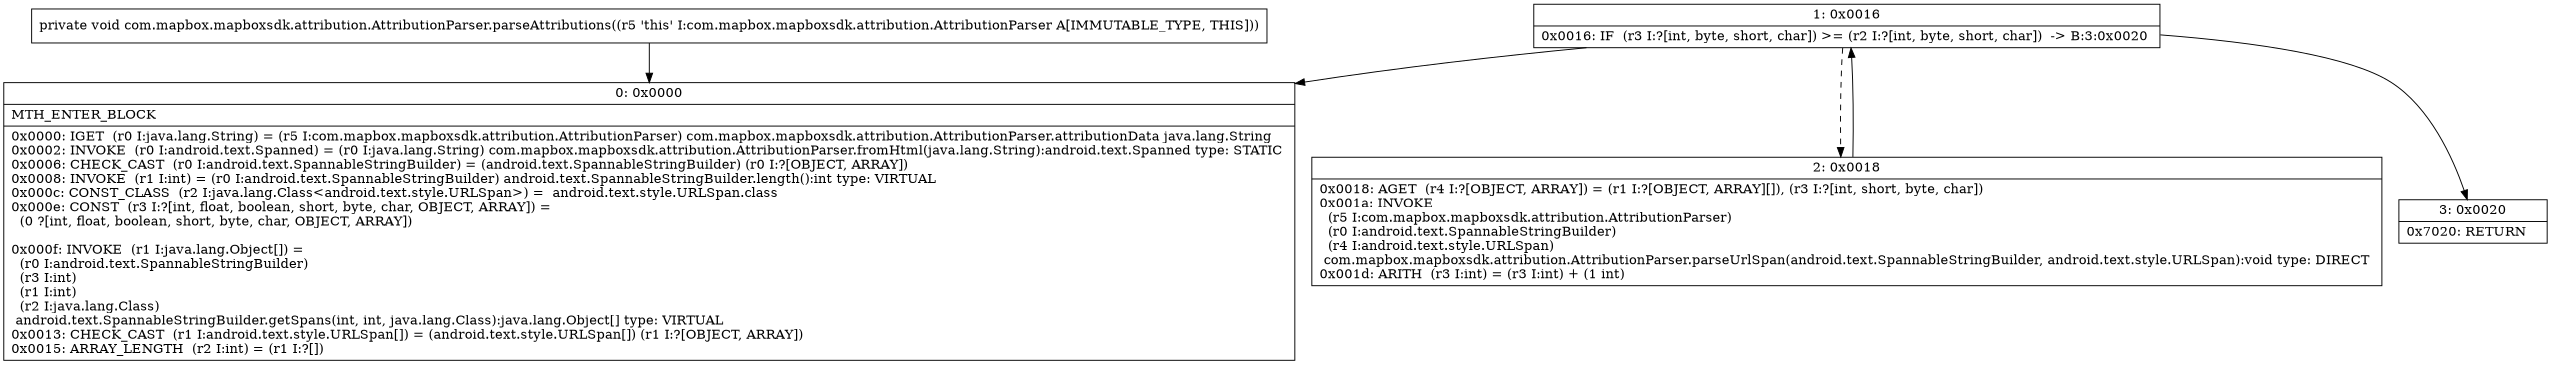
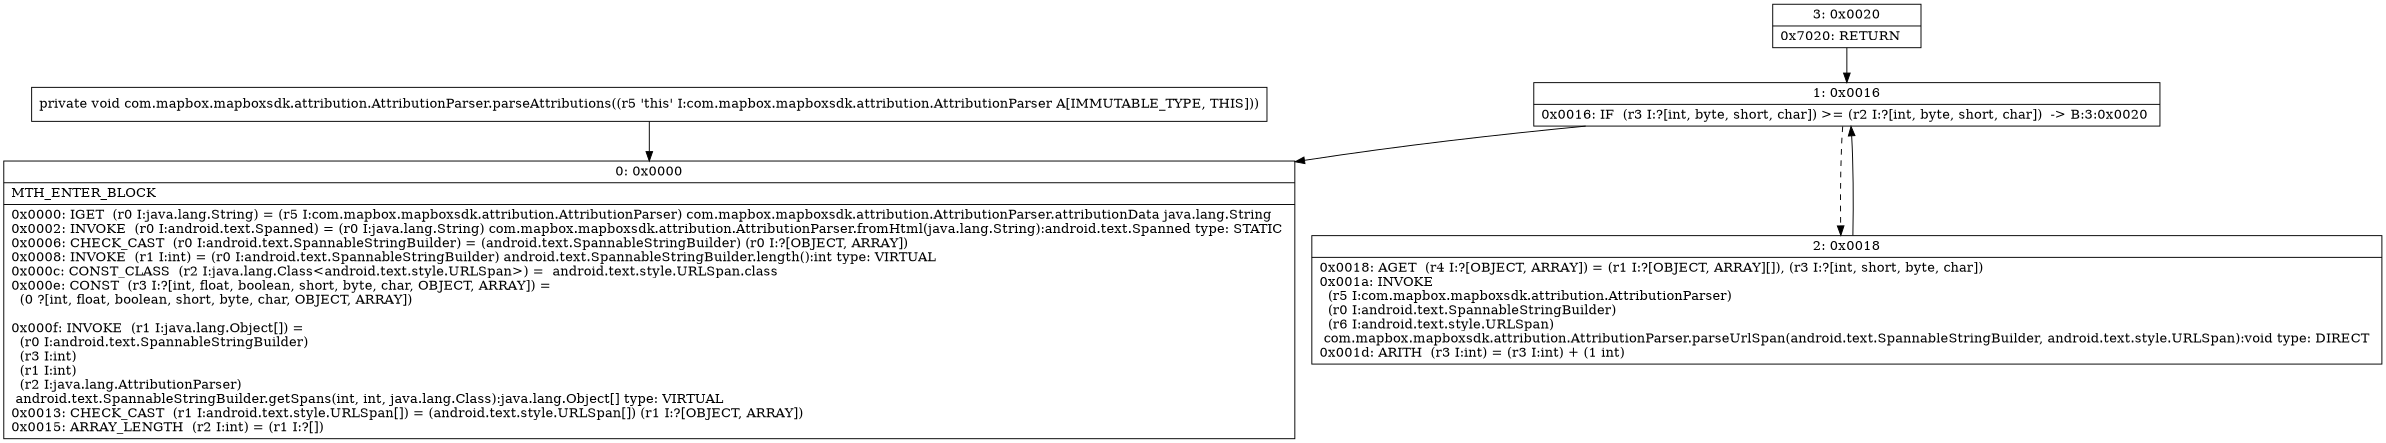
(2343, 63) -> (1847, 60)
(1437, 246) -> (1437, 324)
(85, 306) -> (127, 385)
